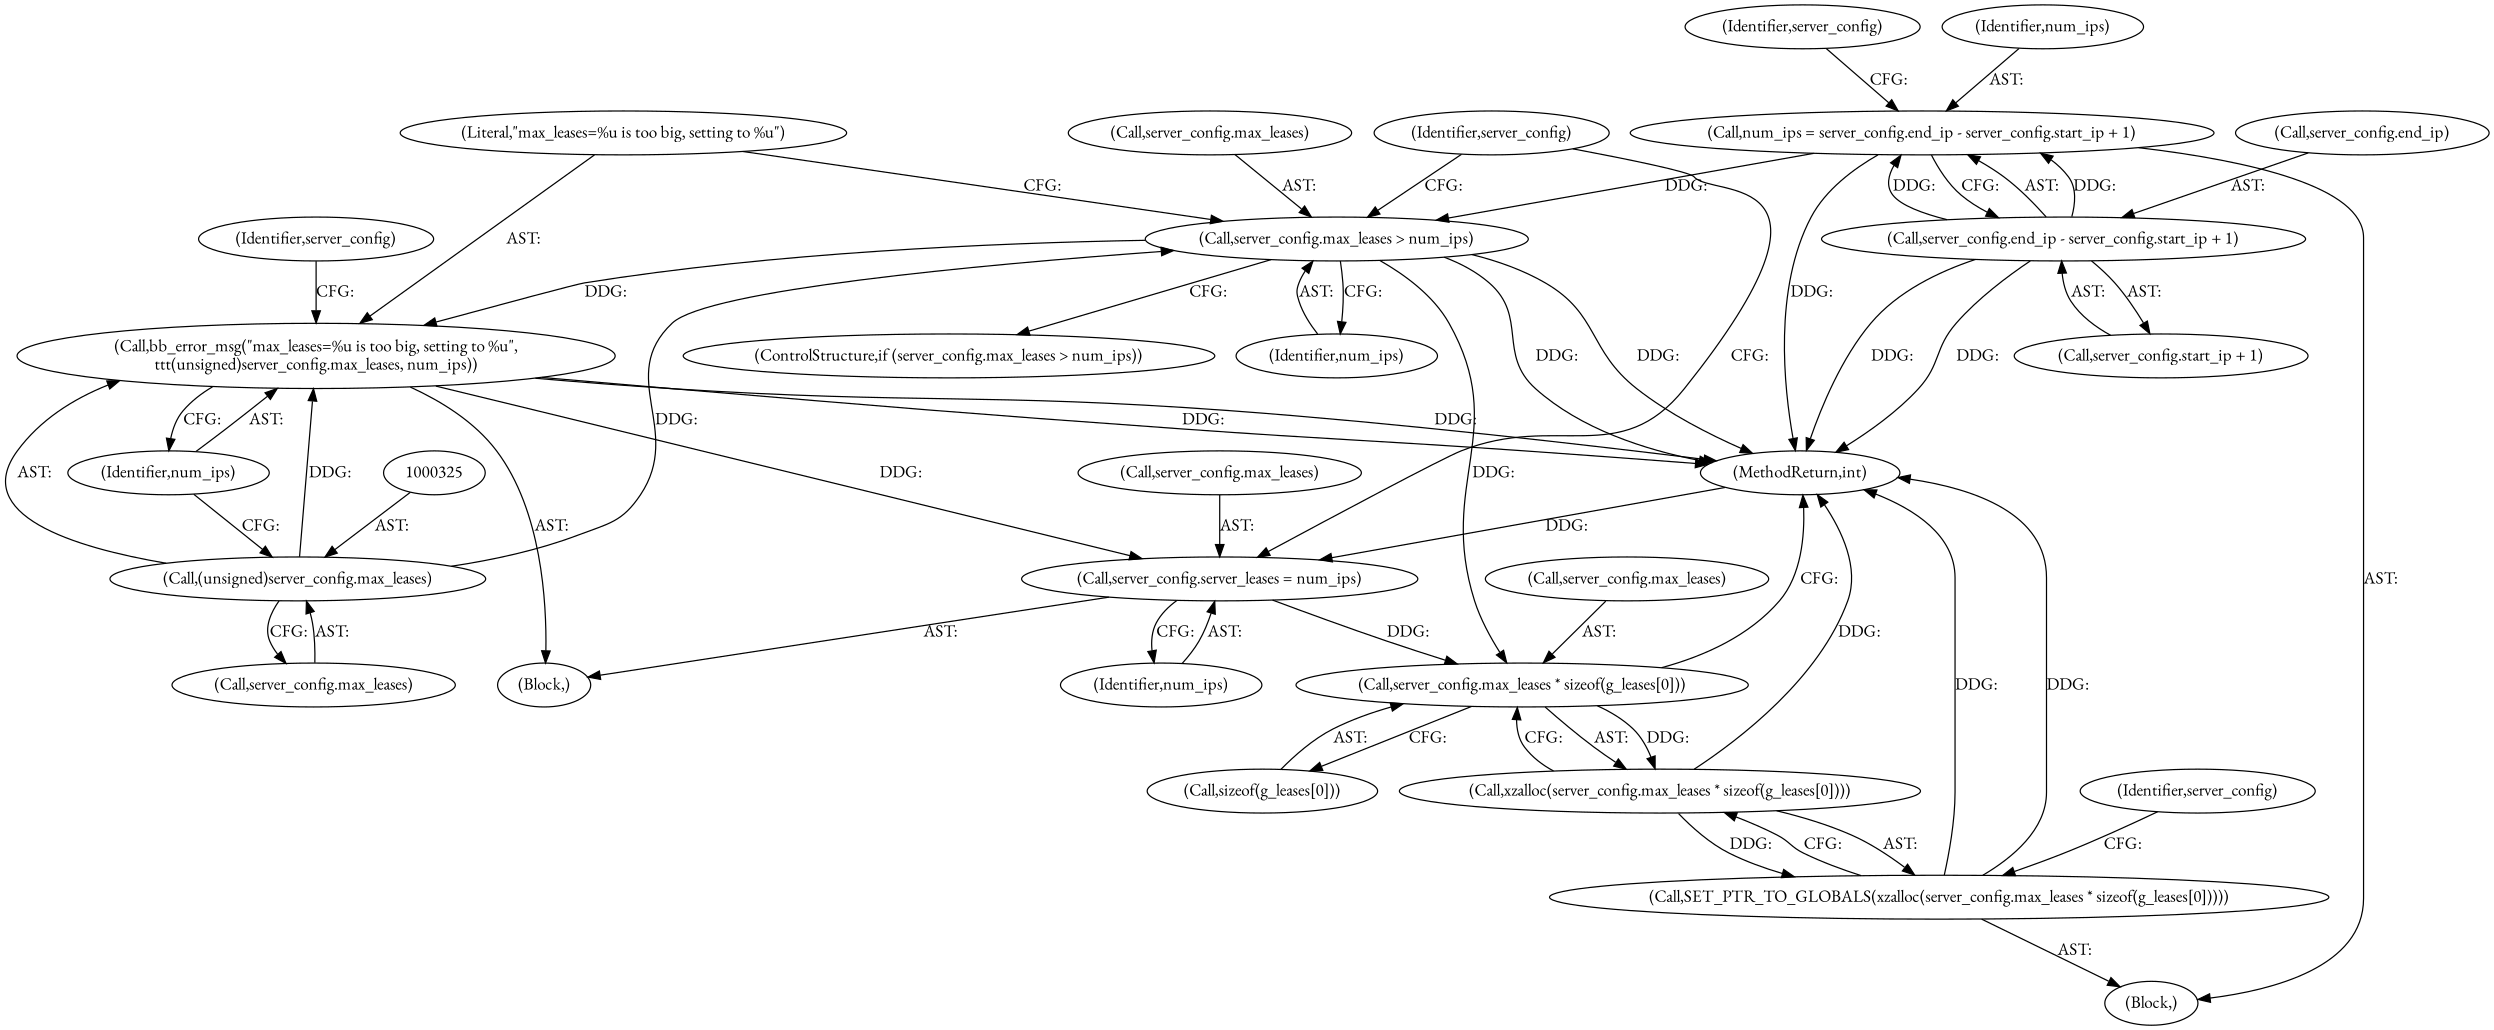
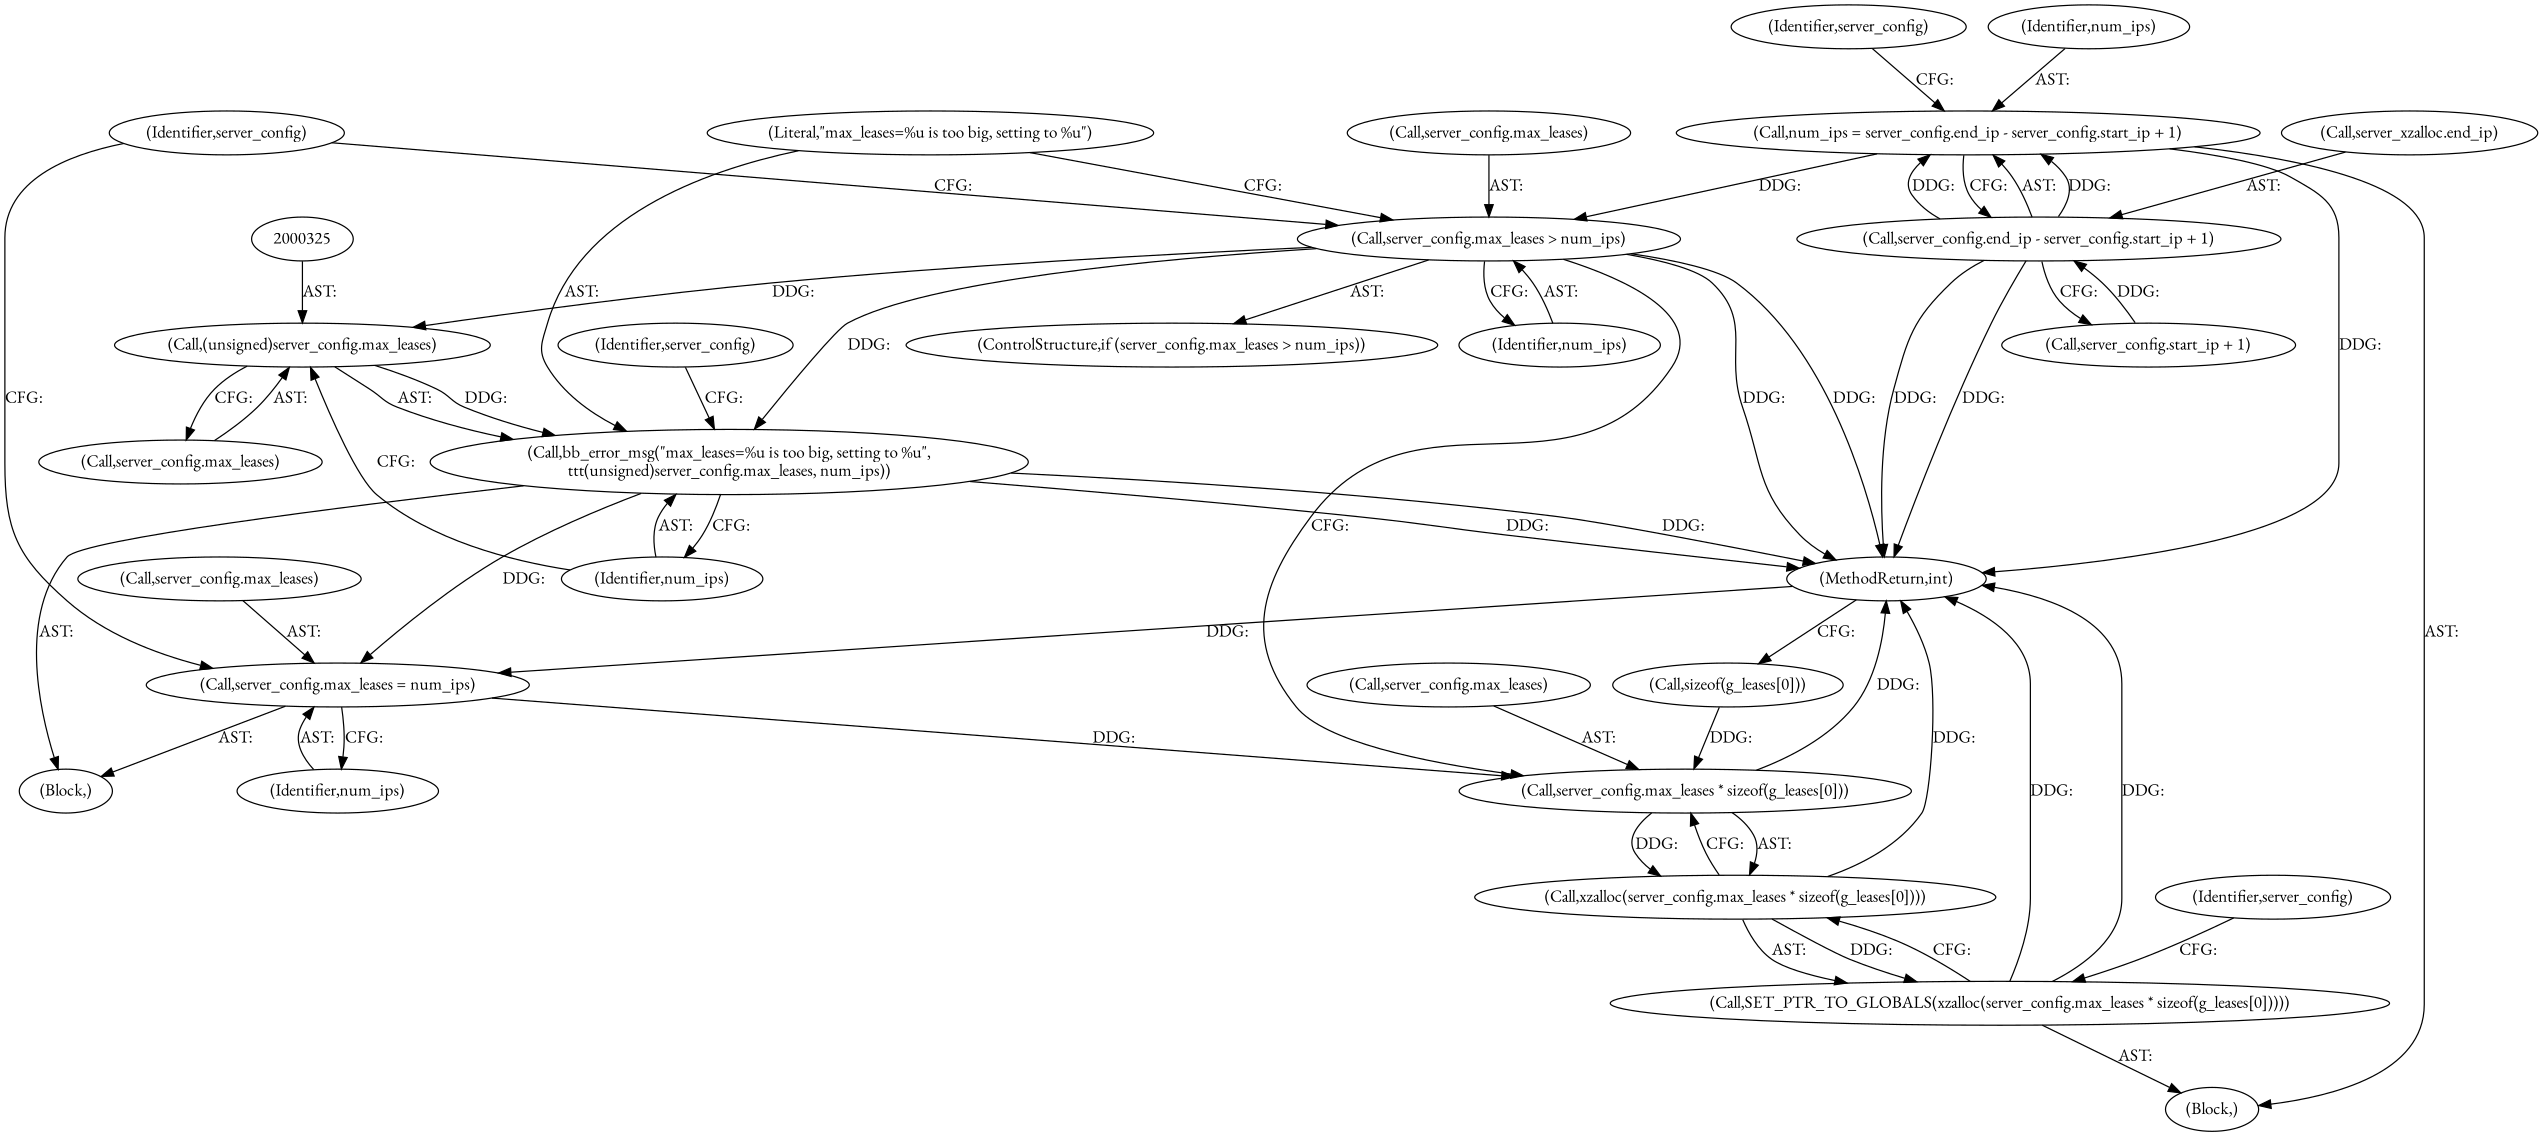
(2362, 133) -> (2410, 133)
(1211, 292) -> (1369, 292)
(2090, 292) -> (2141, 292)
(2146, 292) -> (2081, 292)
(722, 304) -> (868, 275)
(434, 473) -> (302, 239)
(1496, 473) -> (1332, 526)
(1220, 579) -> (338, 685)
(1821, 579) -> (1901, 685)
(1397, 736) -> (1813, 628)
(1353, 738) -> (1733, 738)
